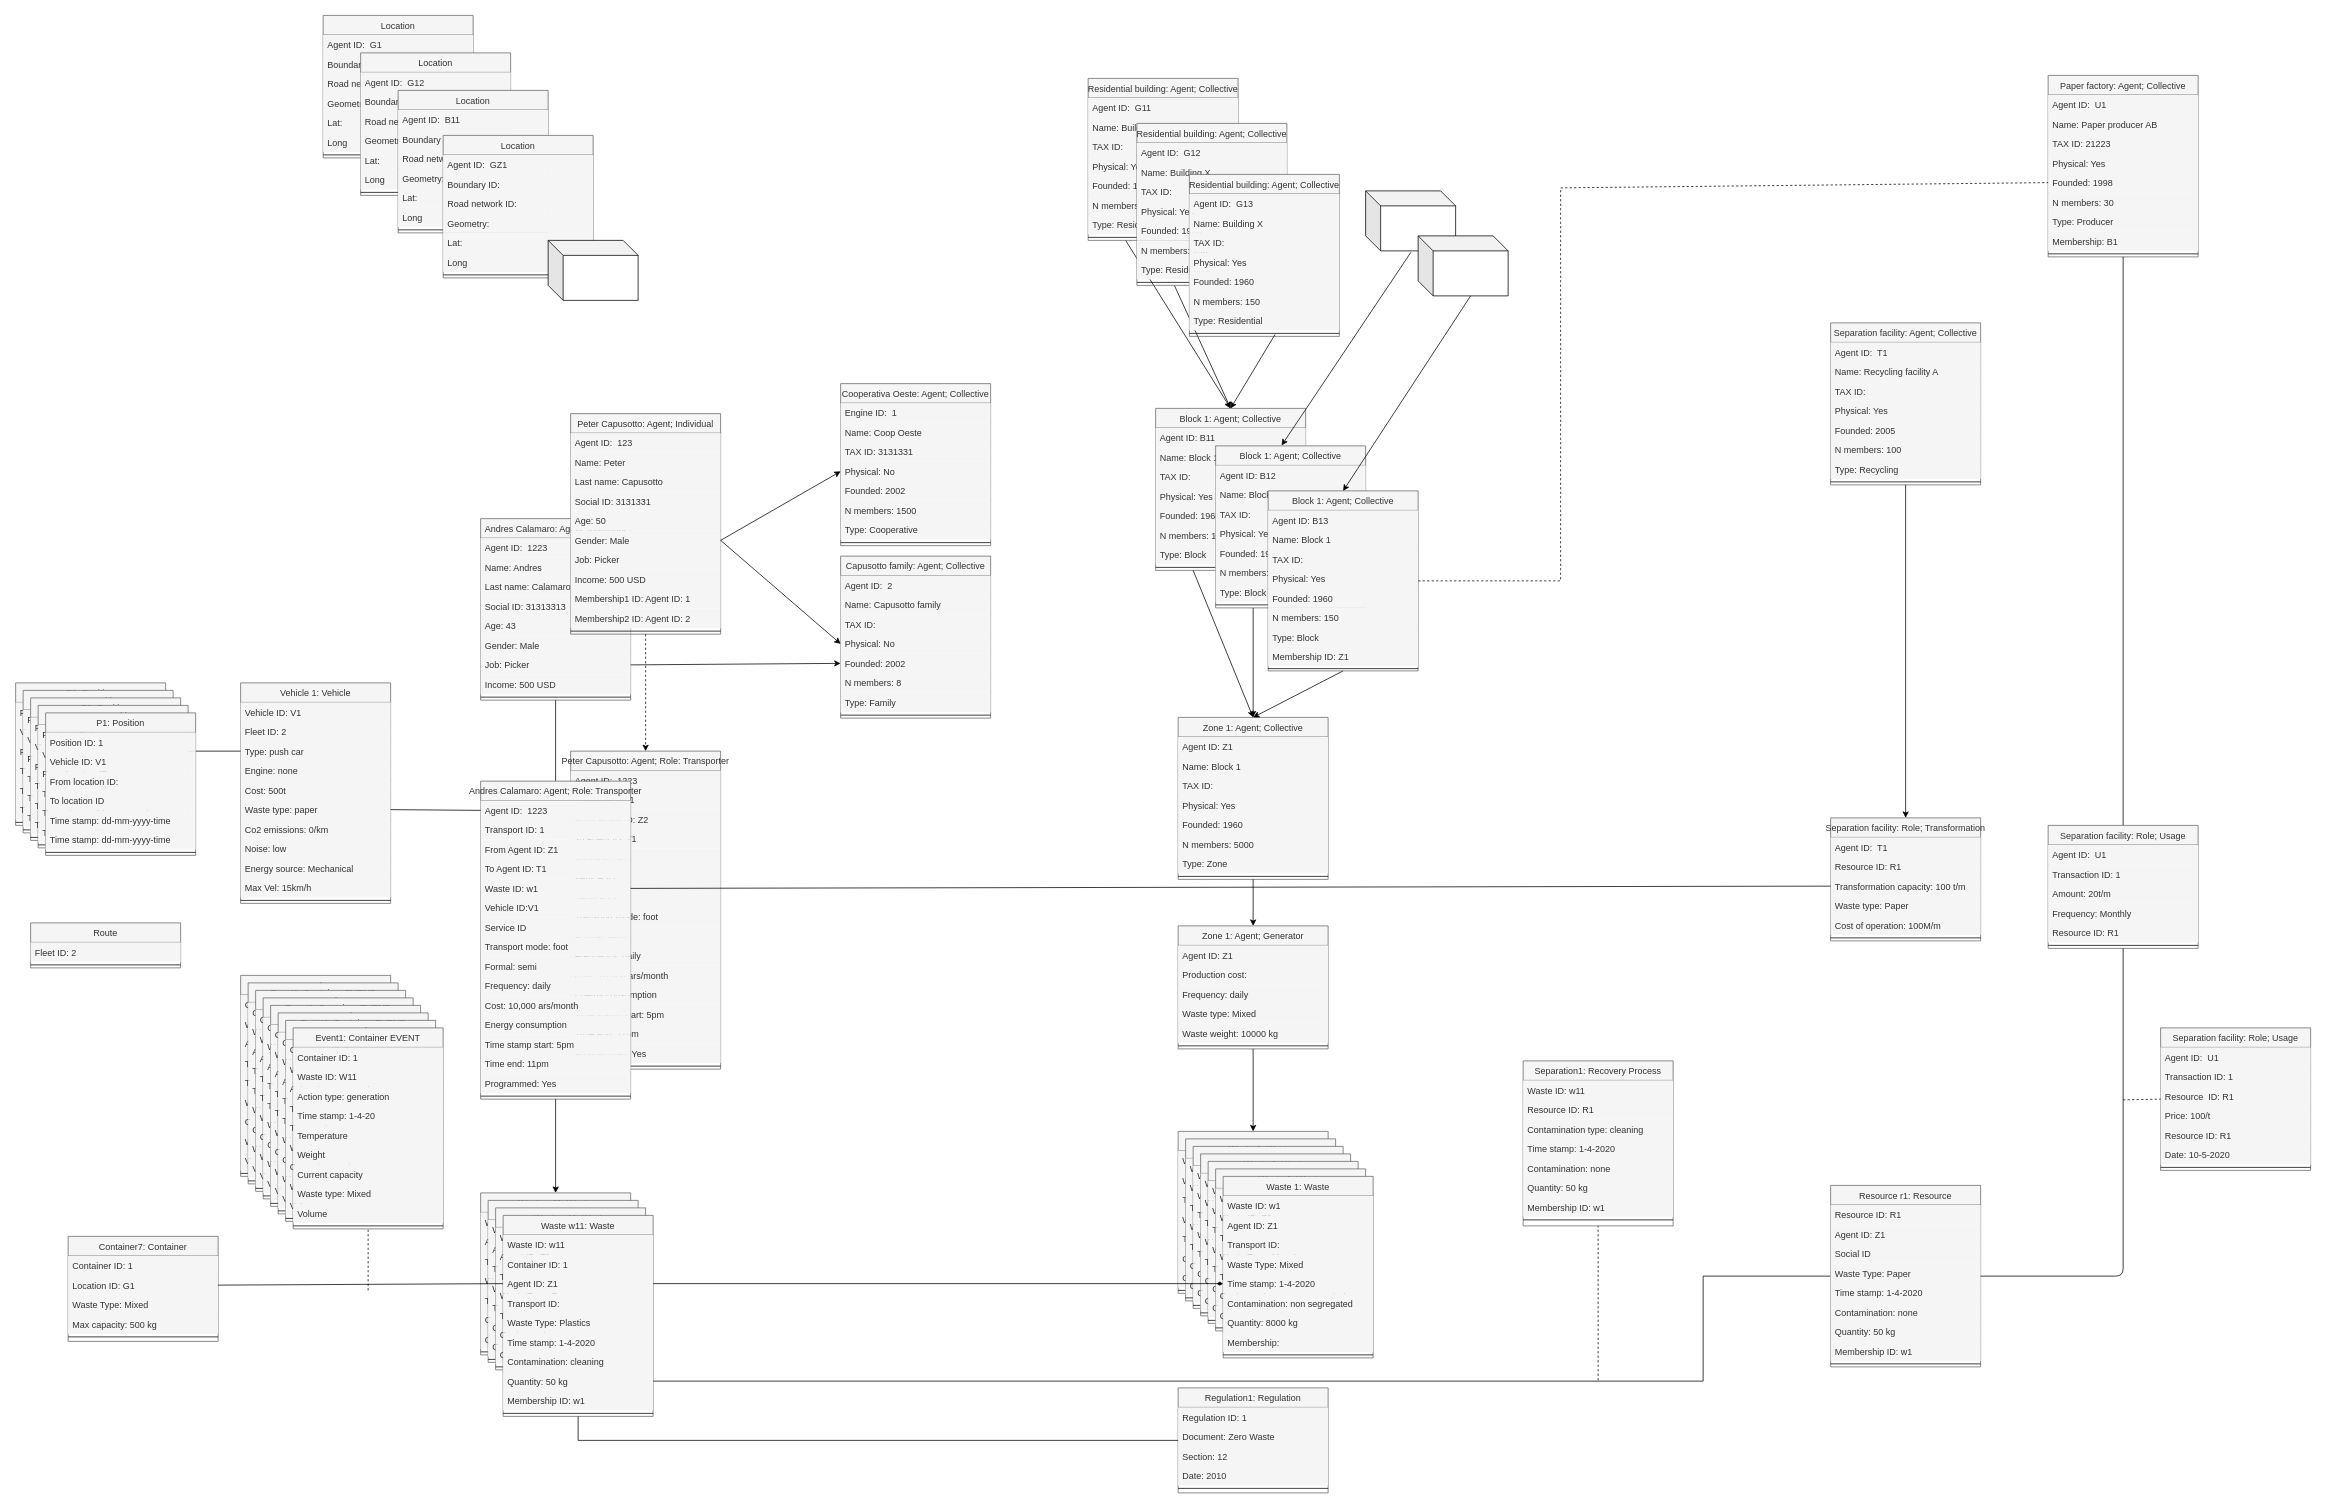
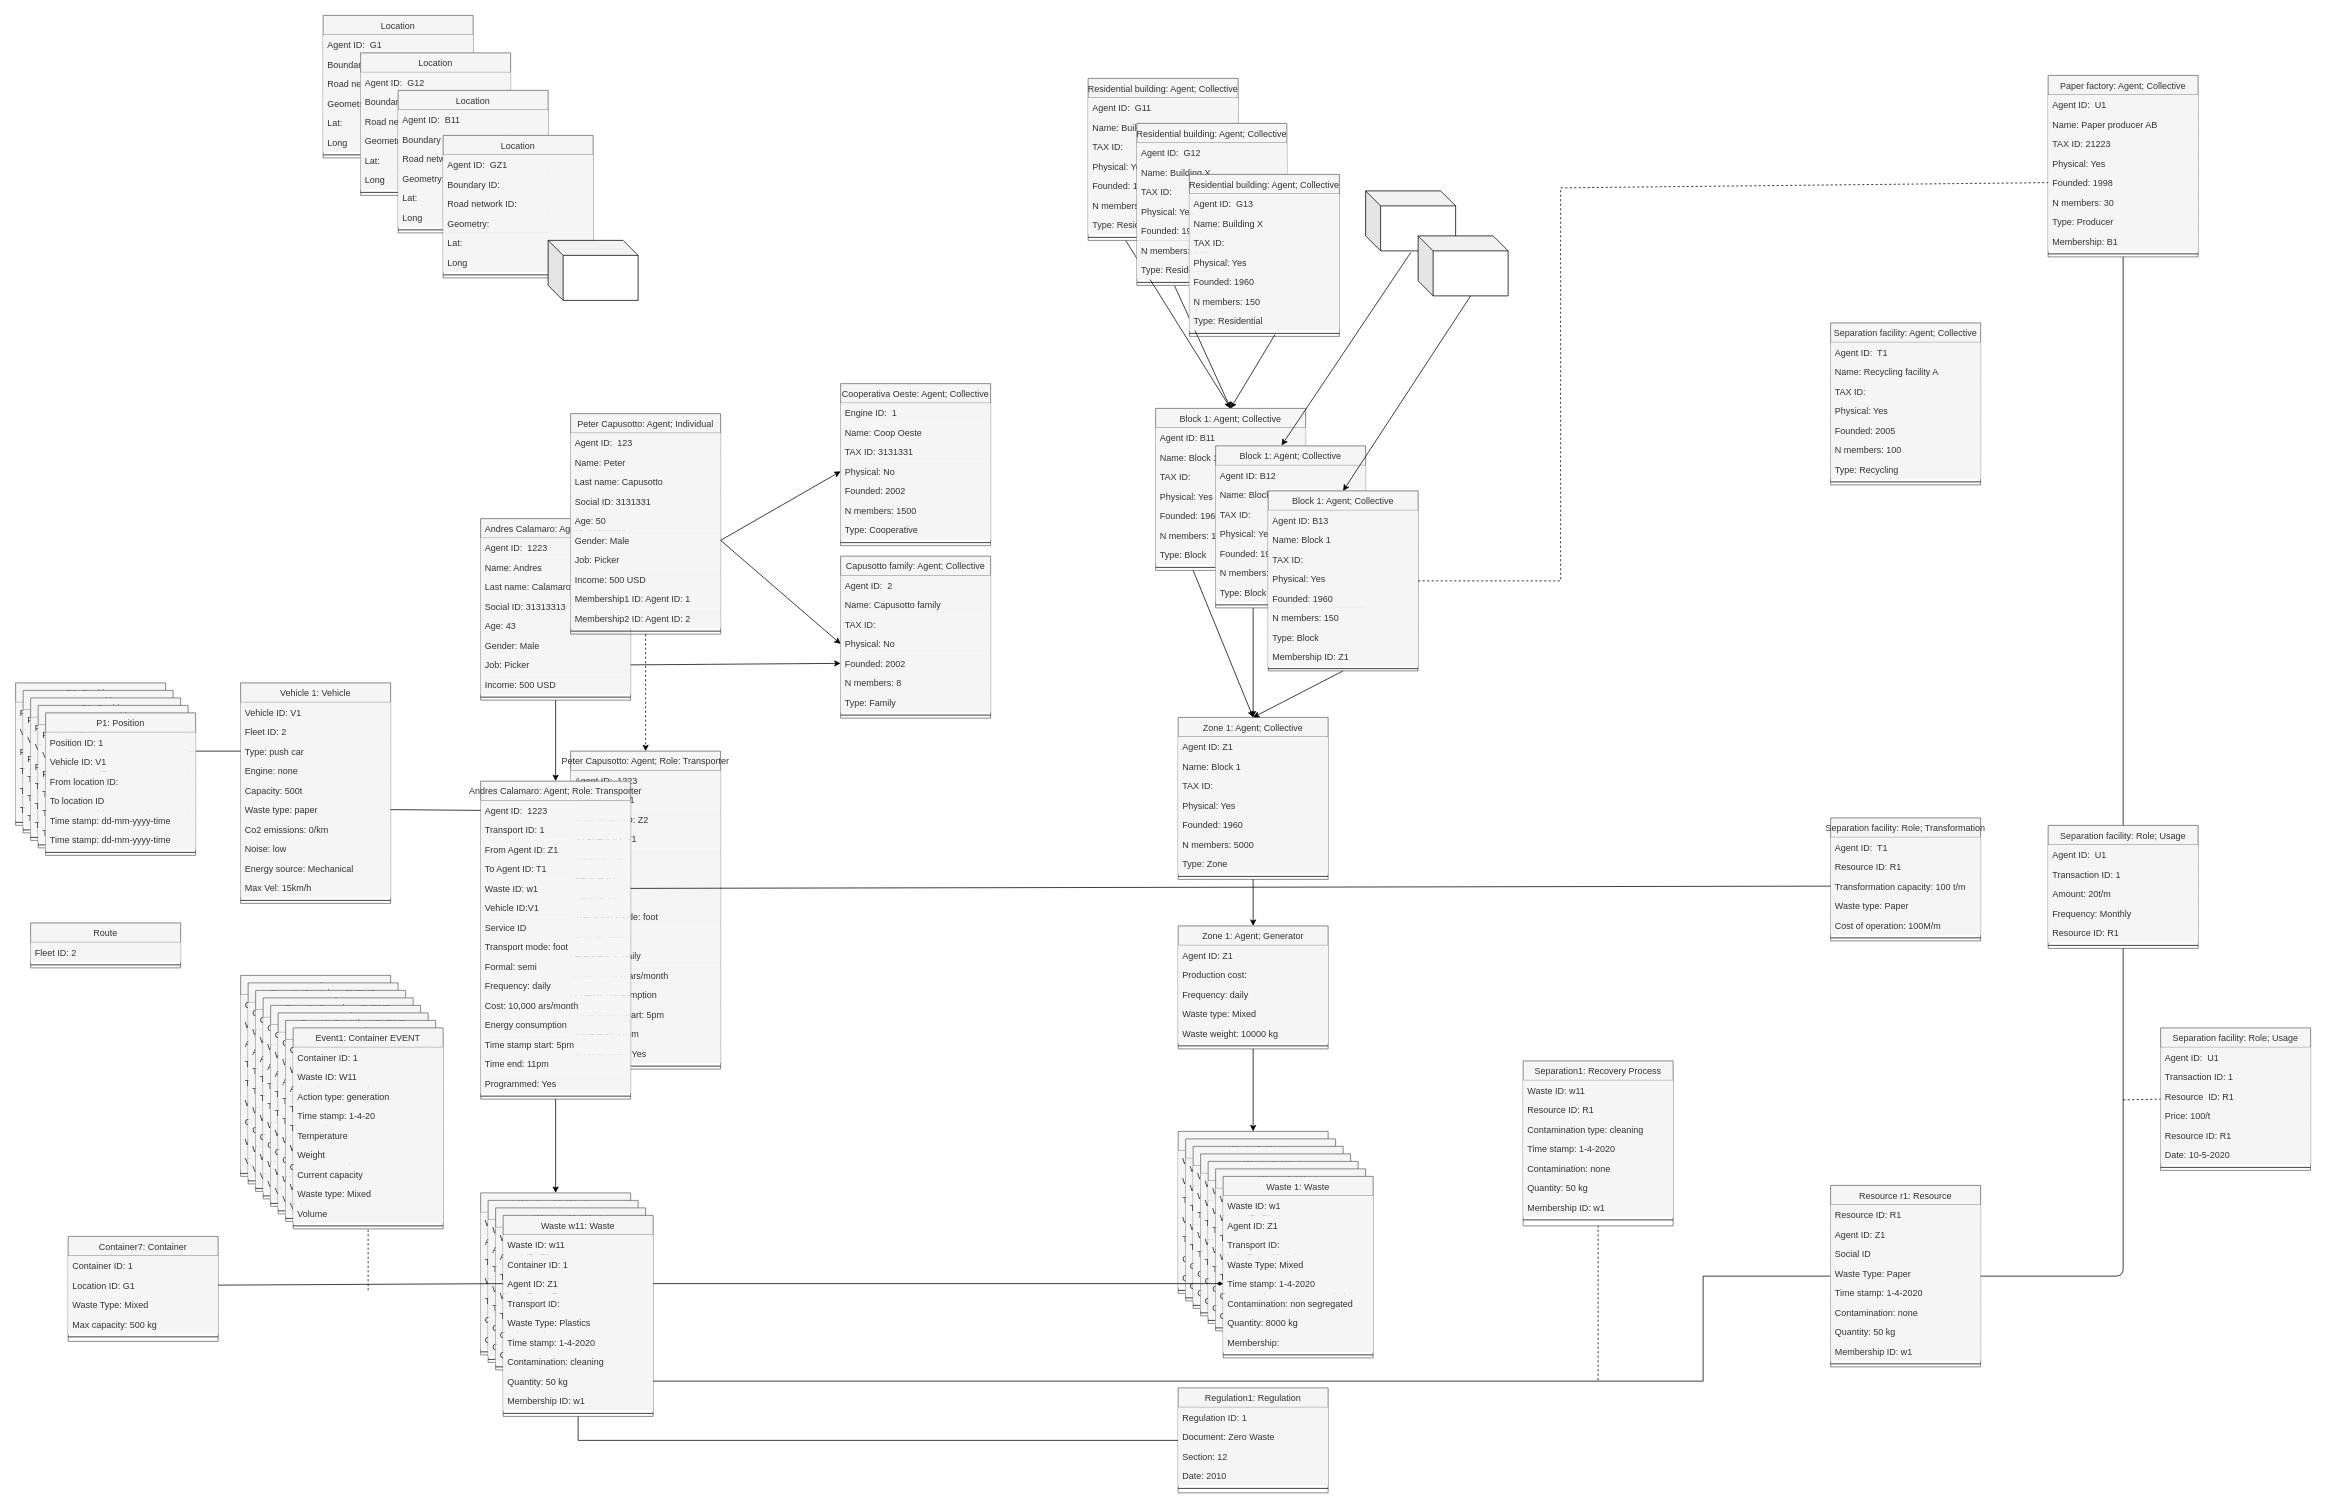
(1905, 649) -> none
(555, 776) -> (555, 774)
(267, 791) -> (276, 791)
